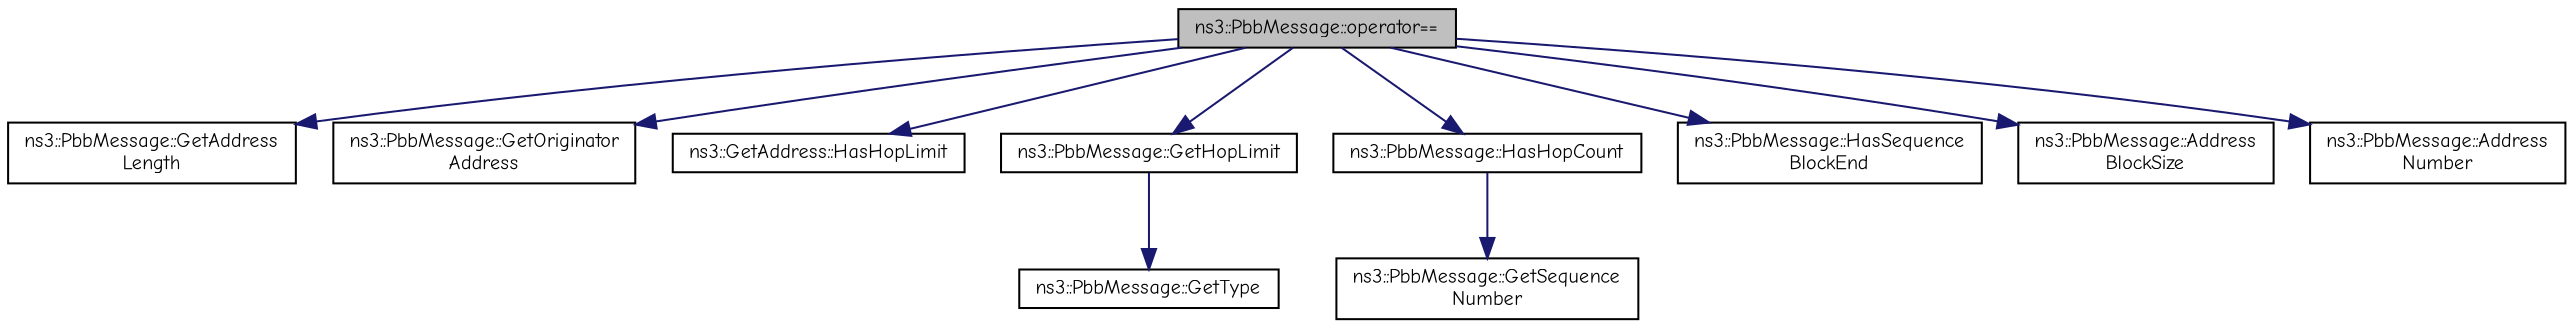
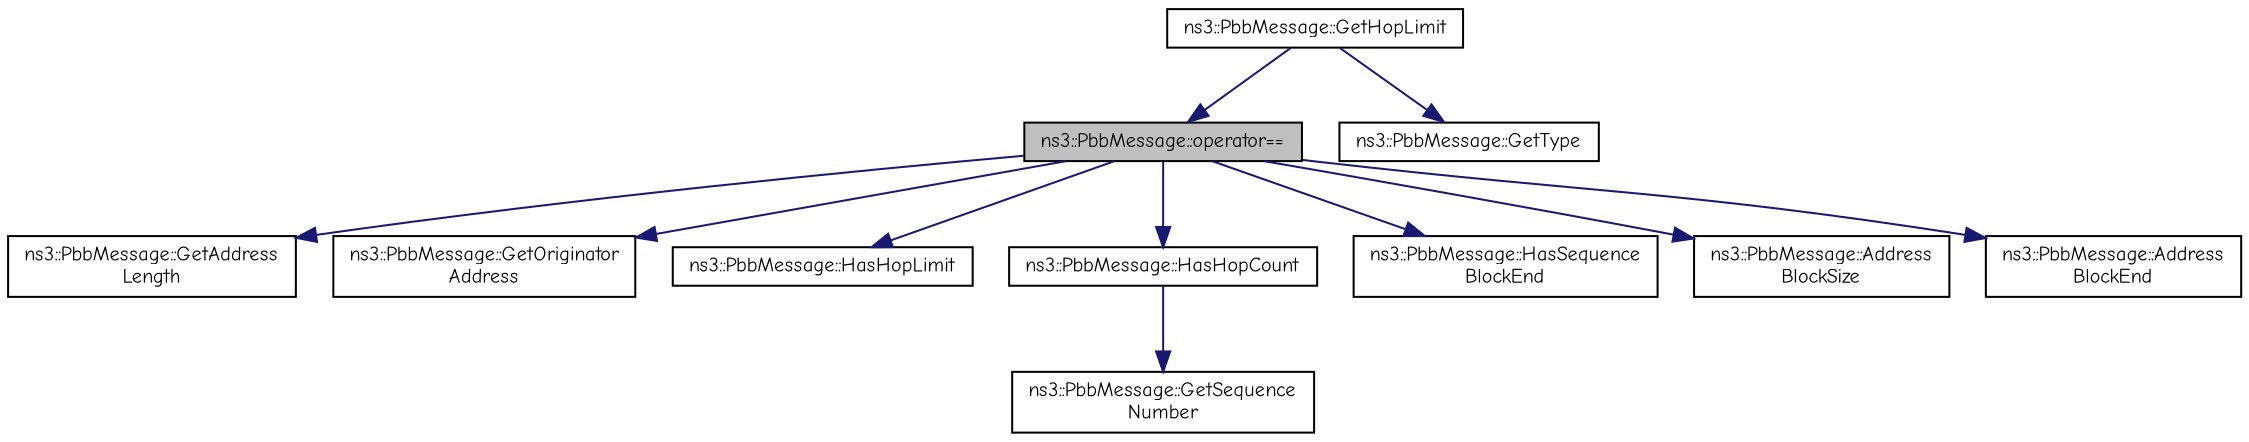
(1241, 85) -> (1248, 79)
(819, 153) -> (823, 266)
(2438, 153) -> (2114, 266)
